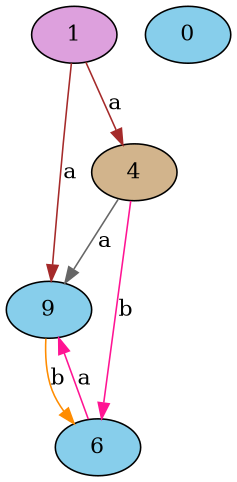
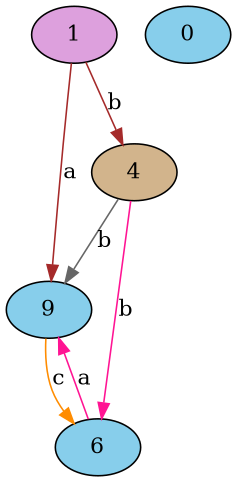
(115, 104) -> (115, 104)
(105, 241) -> (105, 241)
(58, 379) -> (58, 379)
